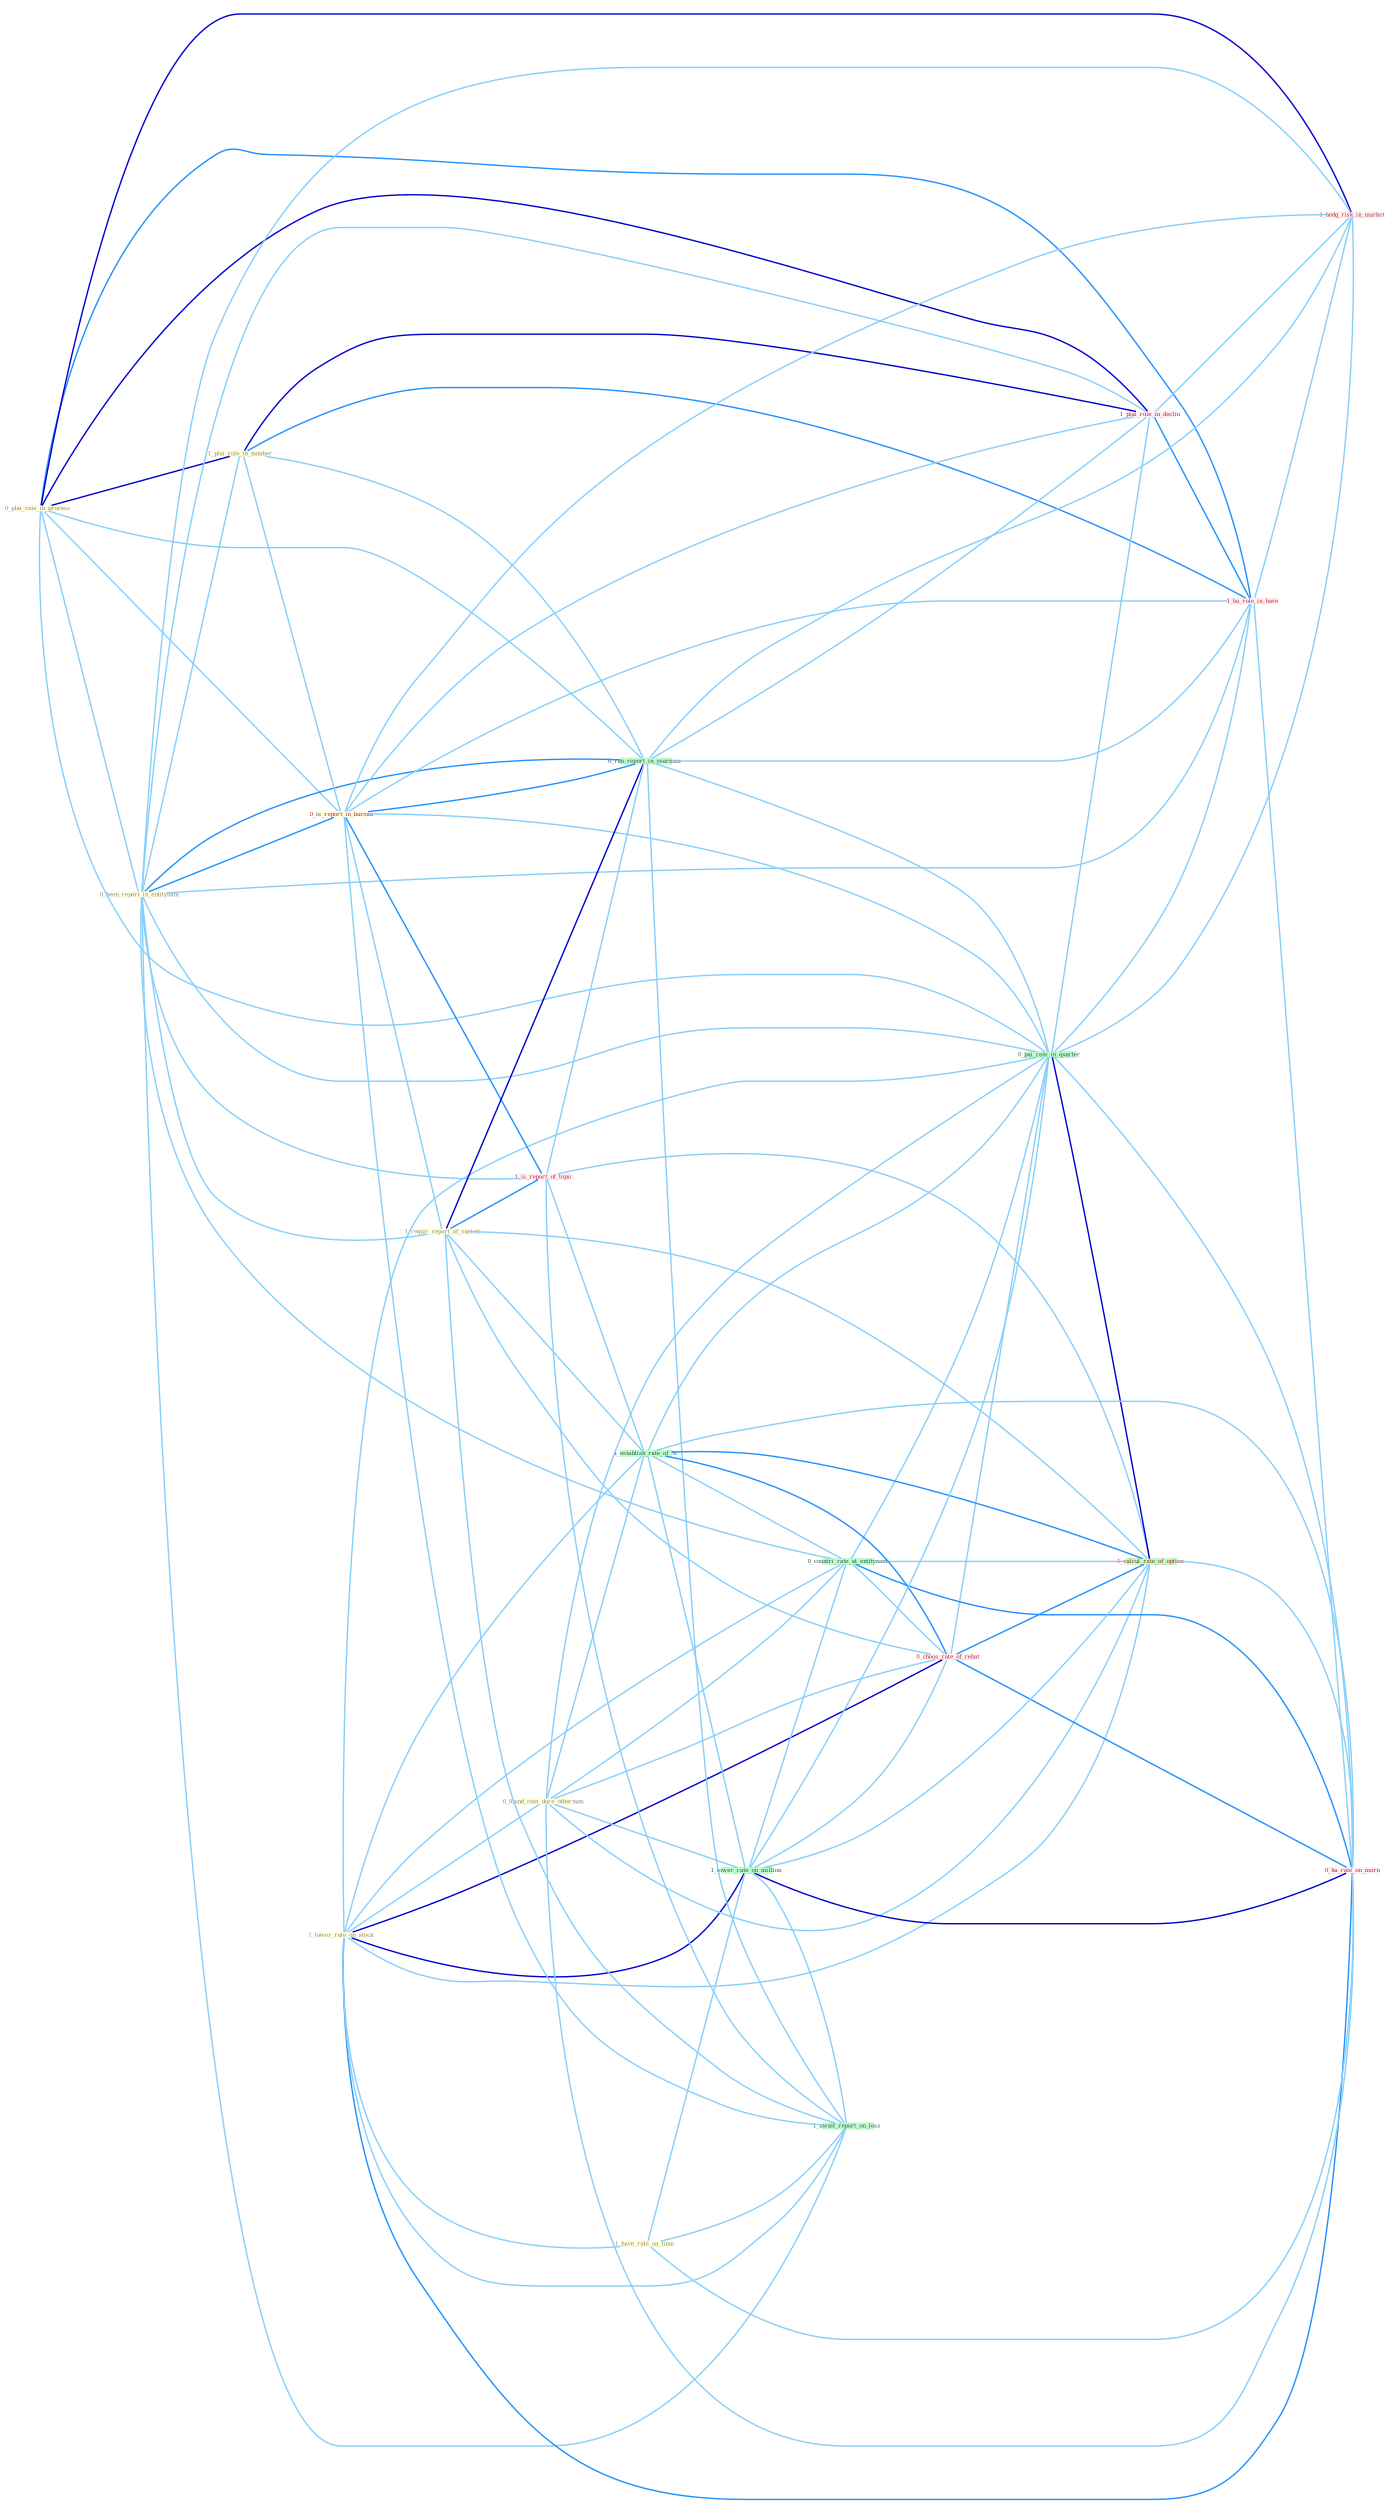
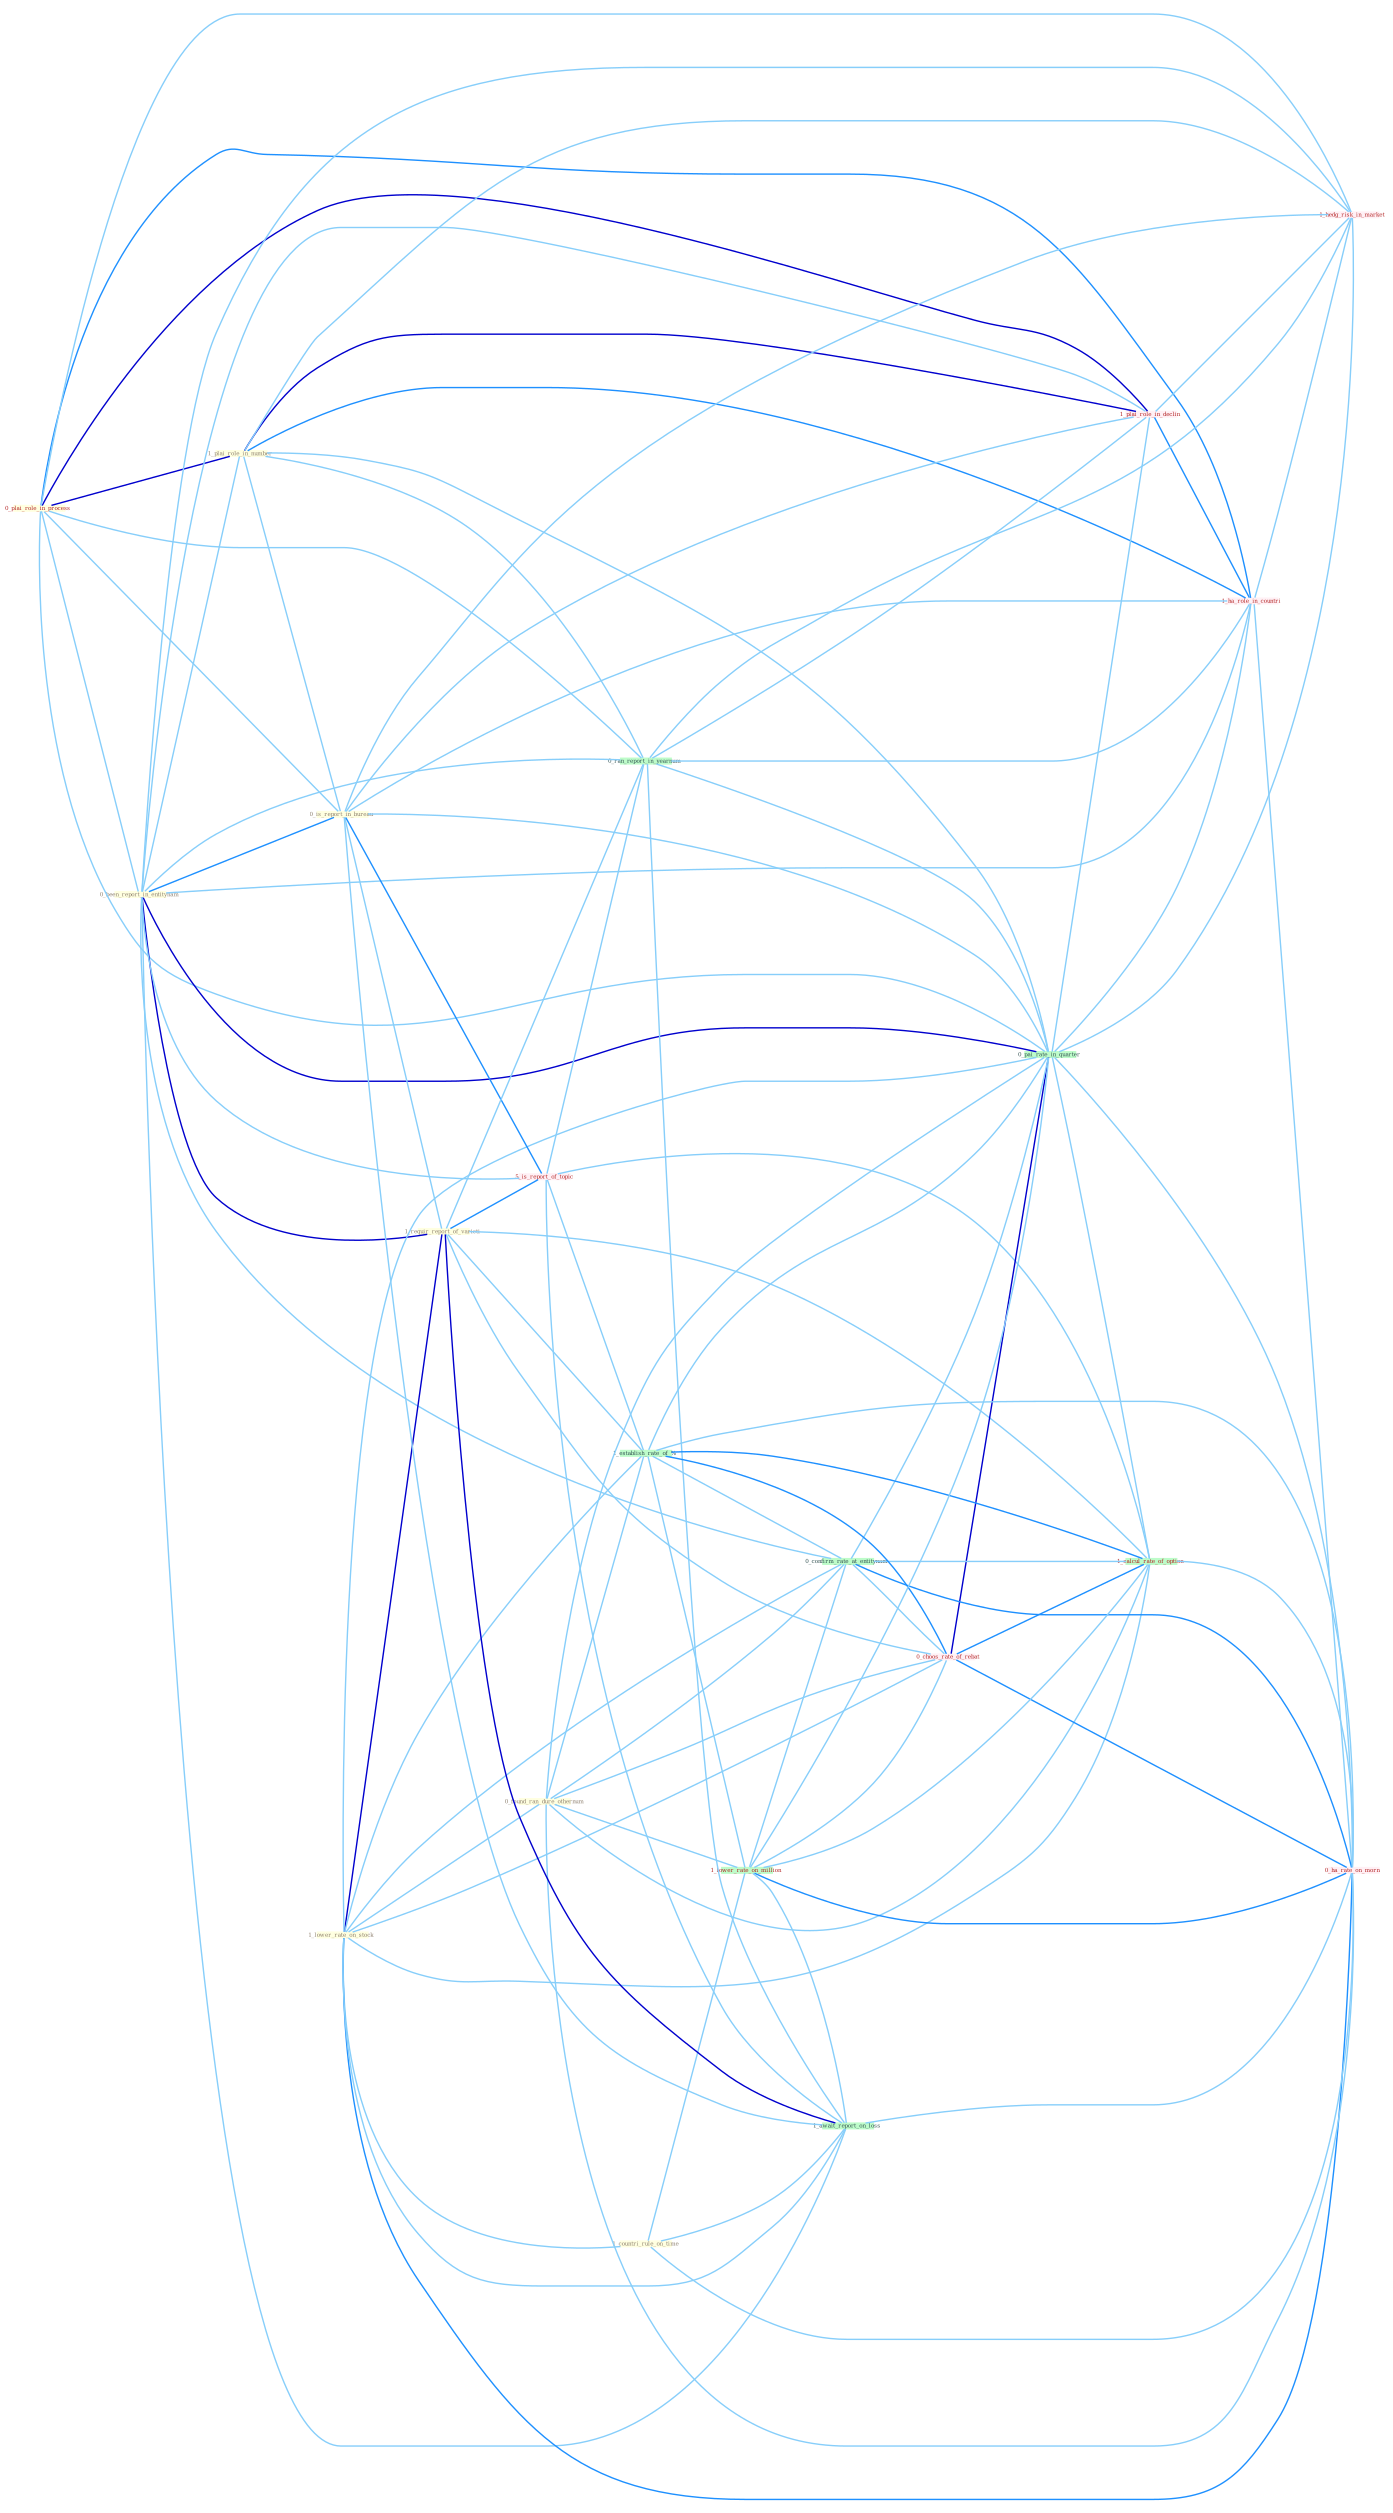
(570, 14) -> (570, 14)
none -> (744, 121)
(39, 508) -> (39, 508)
(1253, 601) -> (1253, 601)
none -> (746, 642)
(344, 786) -> (344, 786)
(502, 793) -> none
(343, 814) -> (343, 814)
(550, 985) -> (550, 985)
(550, 1068) -> (550, 1068)
(193, 1158) -> (193, 1158)
(545, 1177) -> (545, 1177)
(1103, 1308) -> (1103, 1308)
(988, 1430) -> (988, 1430)
(646, 1453) -> (646, 1453)
(848, 1561) -> (848, 1561)
(501, 1753) -> (501, 1753)
(545, 1802) -> (545, 1802)
(652, 1806) -> (652, 1806)
(747, 1870) -> (747, 1870)
(1050, 1924) -> (1050, 1924)
(588, 1975) -> (393, 1583)
none -> (1170, 2101)
(646, 2244) -> (646, 2244)
